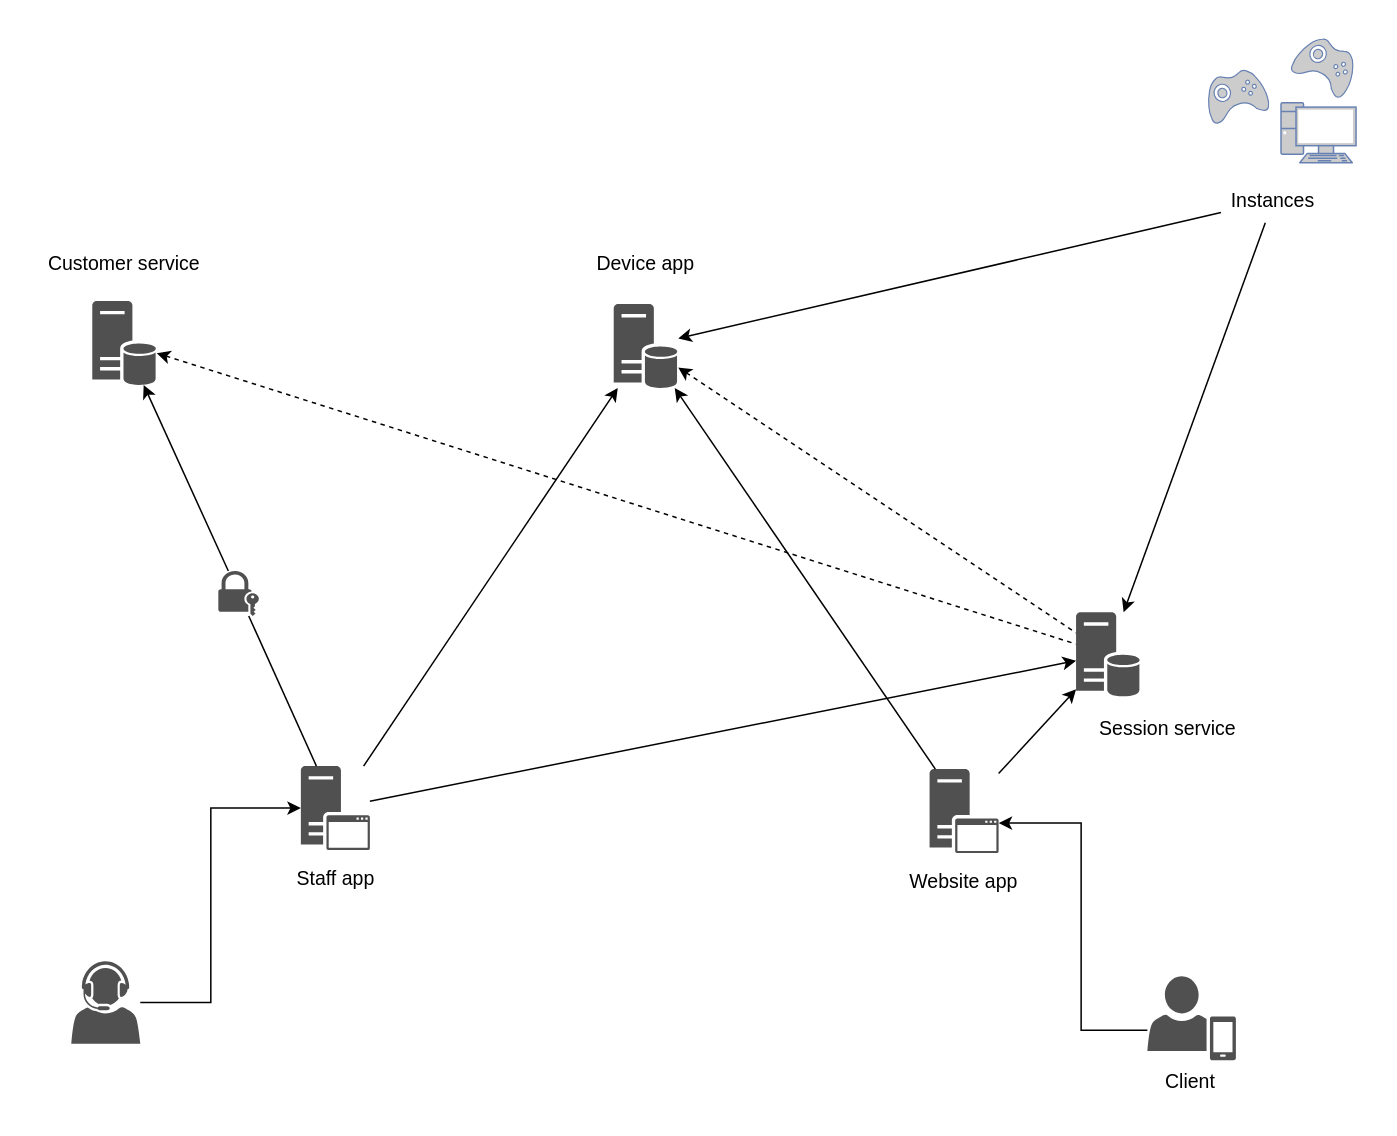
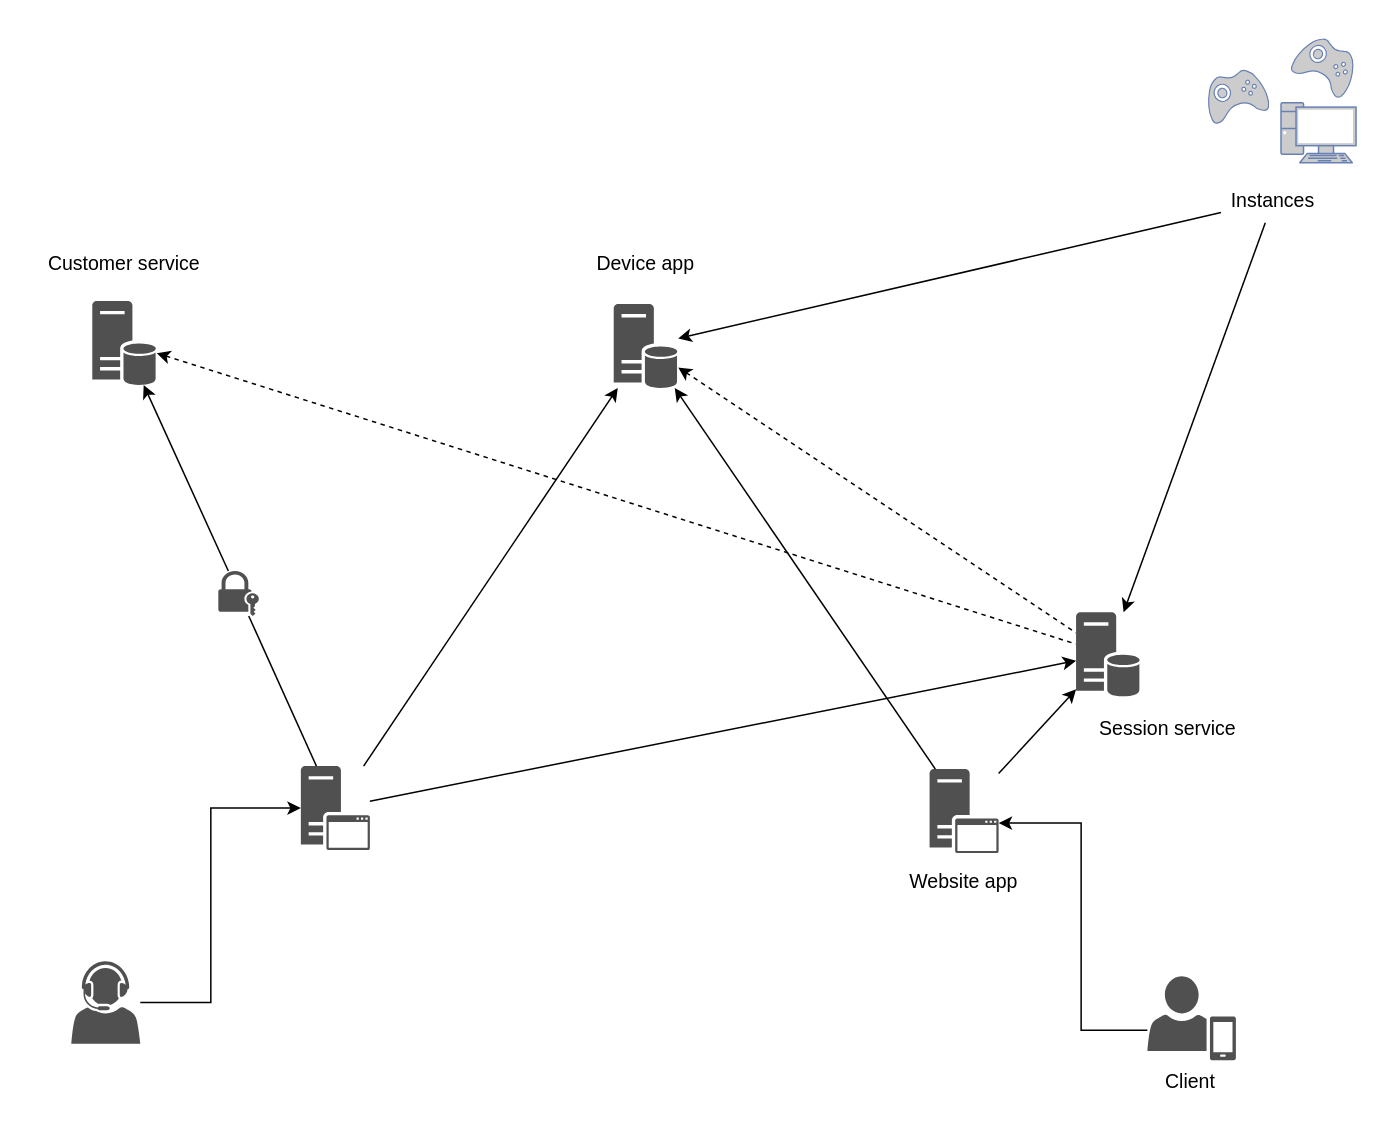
(335, 878) -> none
